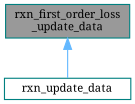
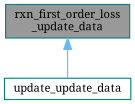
(68, 89) -> (68, 89)
